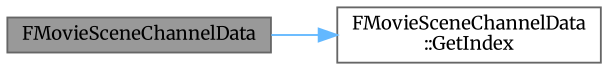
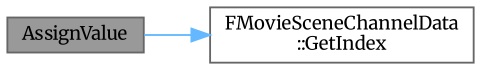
(139, 35) -> (76, 35)
